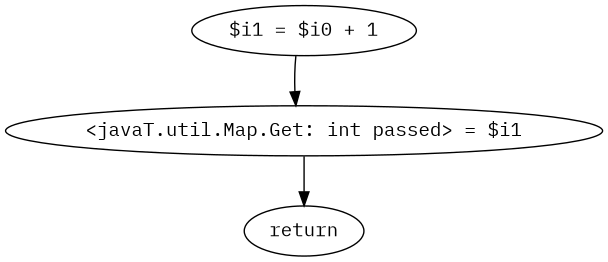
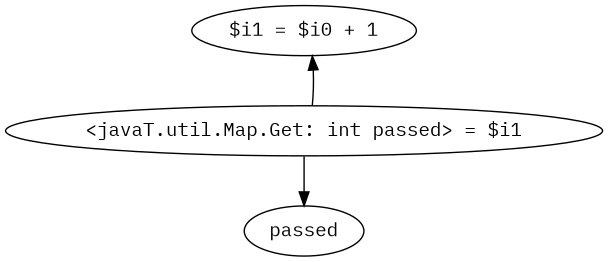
(295, 74) -> (313, 88)
(304, 231) -> (304, 231)
